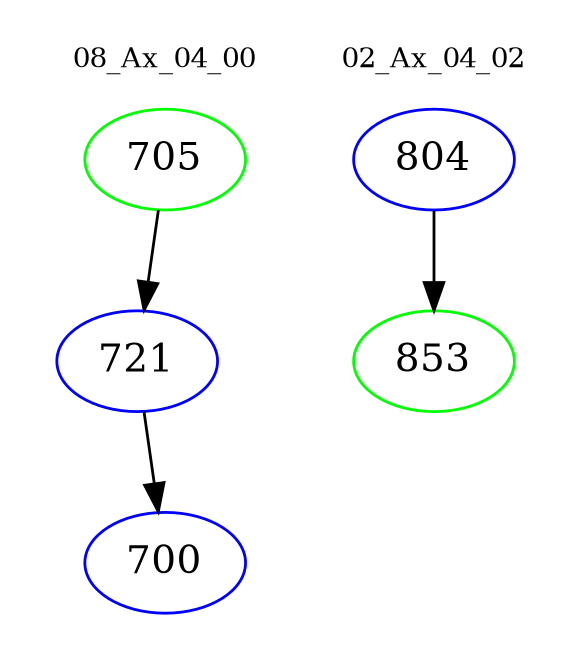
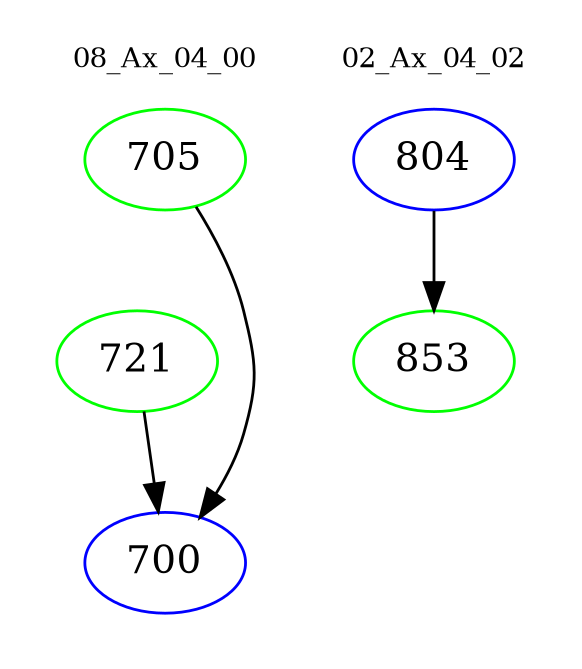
(153, 246) -> (252, 348)
(137, 361) -> (137, 361)
